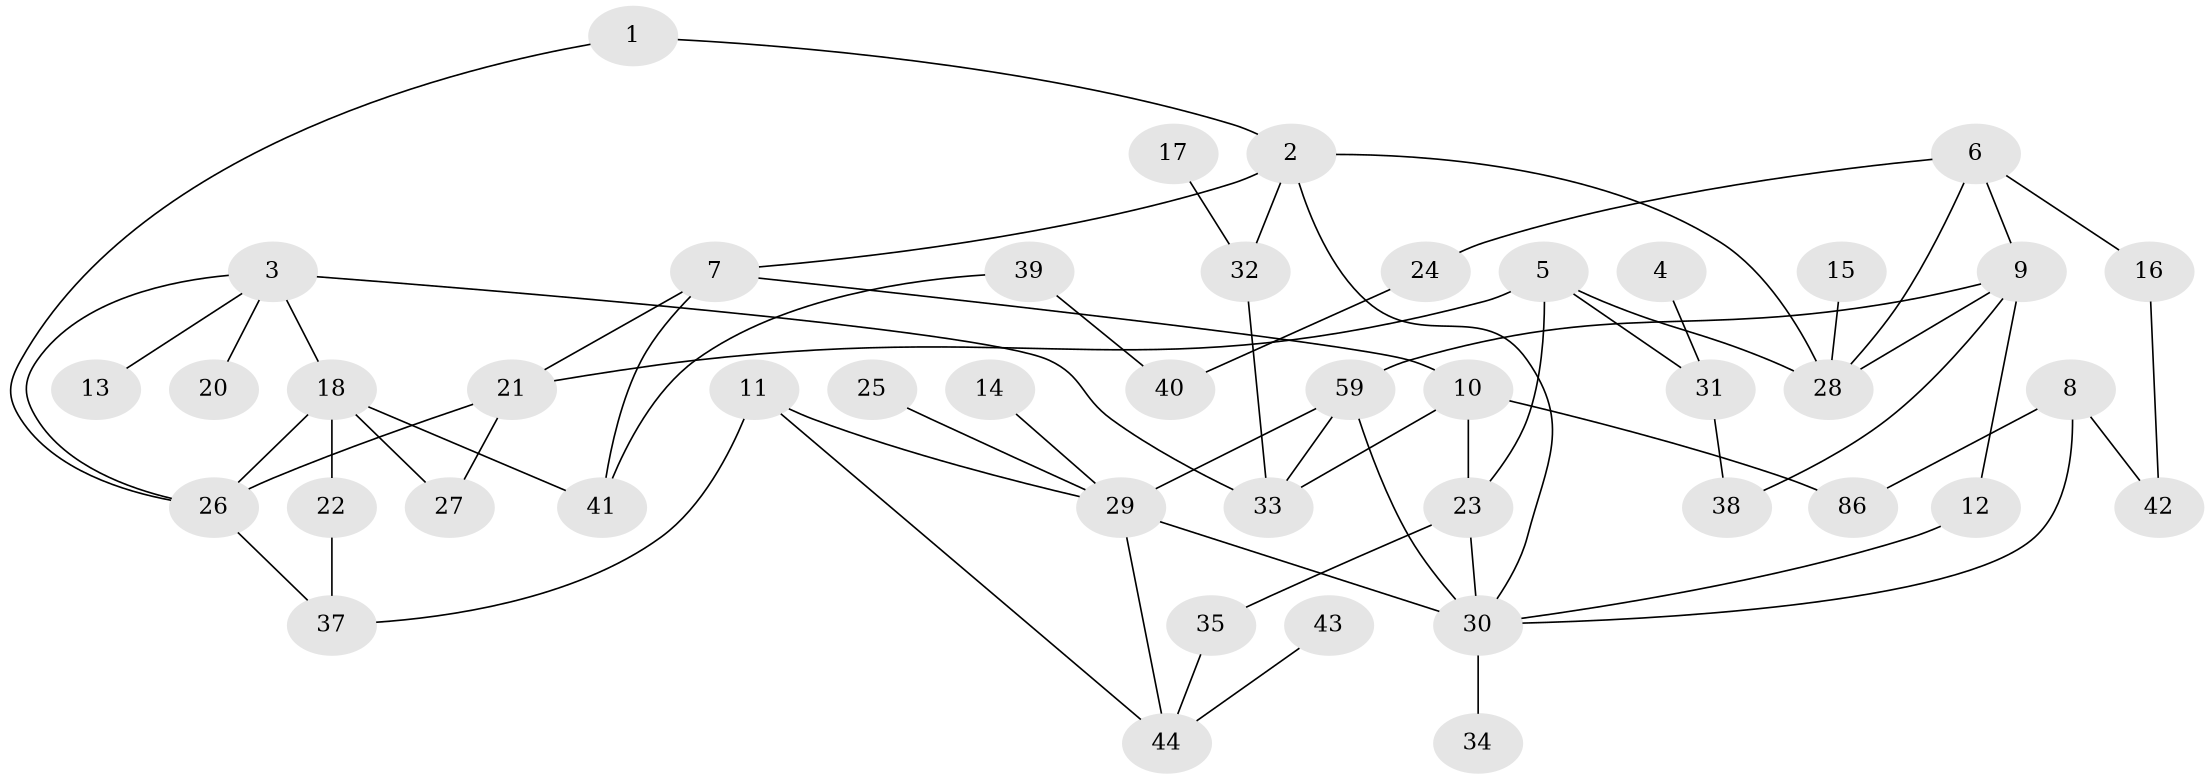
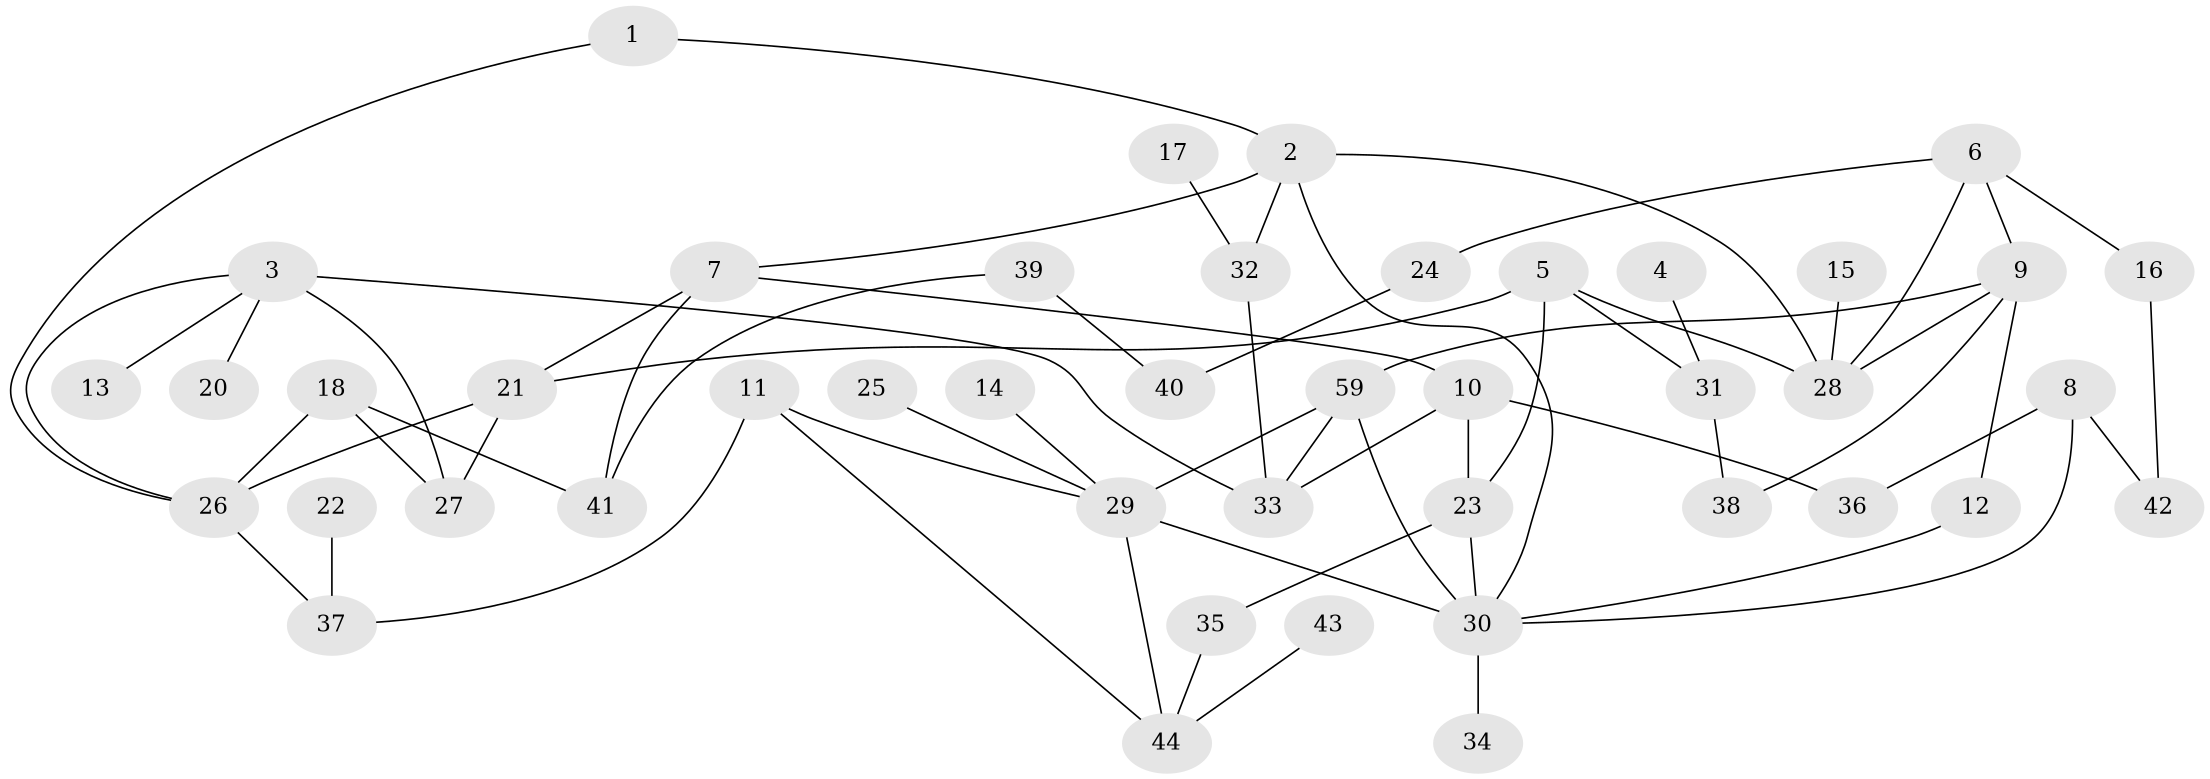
(302, 331) -> (397, 369)
(332, 443) -> none
(1853, 508) -> (1853, 508)
